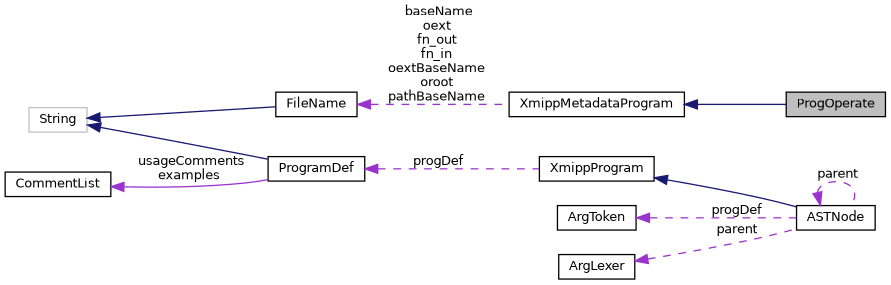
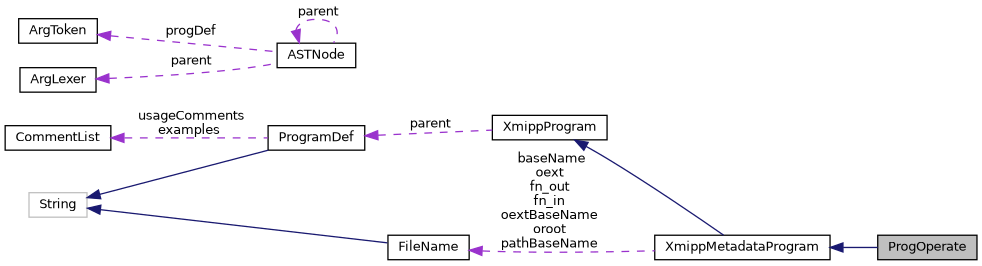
(437, 162) -> (429, 124)
(196, 186) -> (196, 138)
(732, 192) -> (656, 189)
